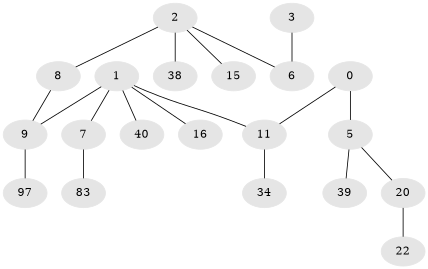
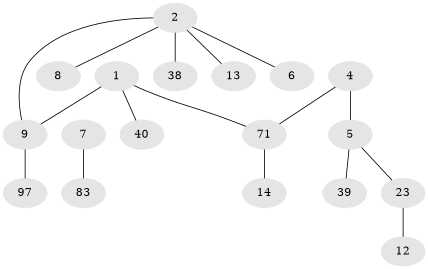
(292, 18) -> none
(234, 76) -> (234, 76)
(350, 76) -> (350, 76)
(42, 105) -> (58, 38)
(100, 105) -> none
(200, 135) -> none
(264, 135) -> (264, 135)
(264, 193) -> (264, 193)
(403, 193) -> (403, 193)
(403, 251) -> (403, 251)
